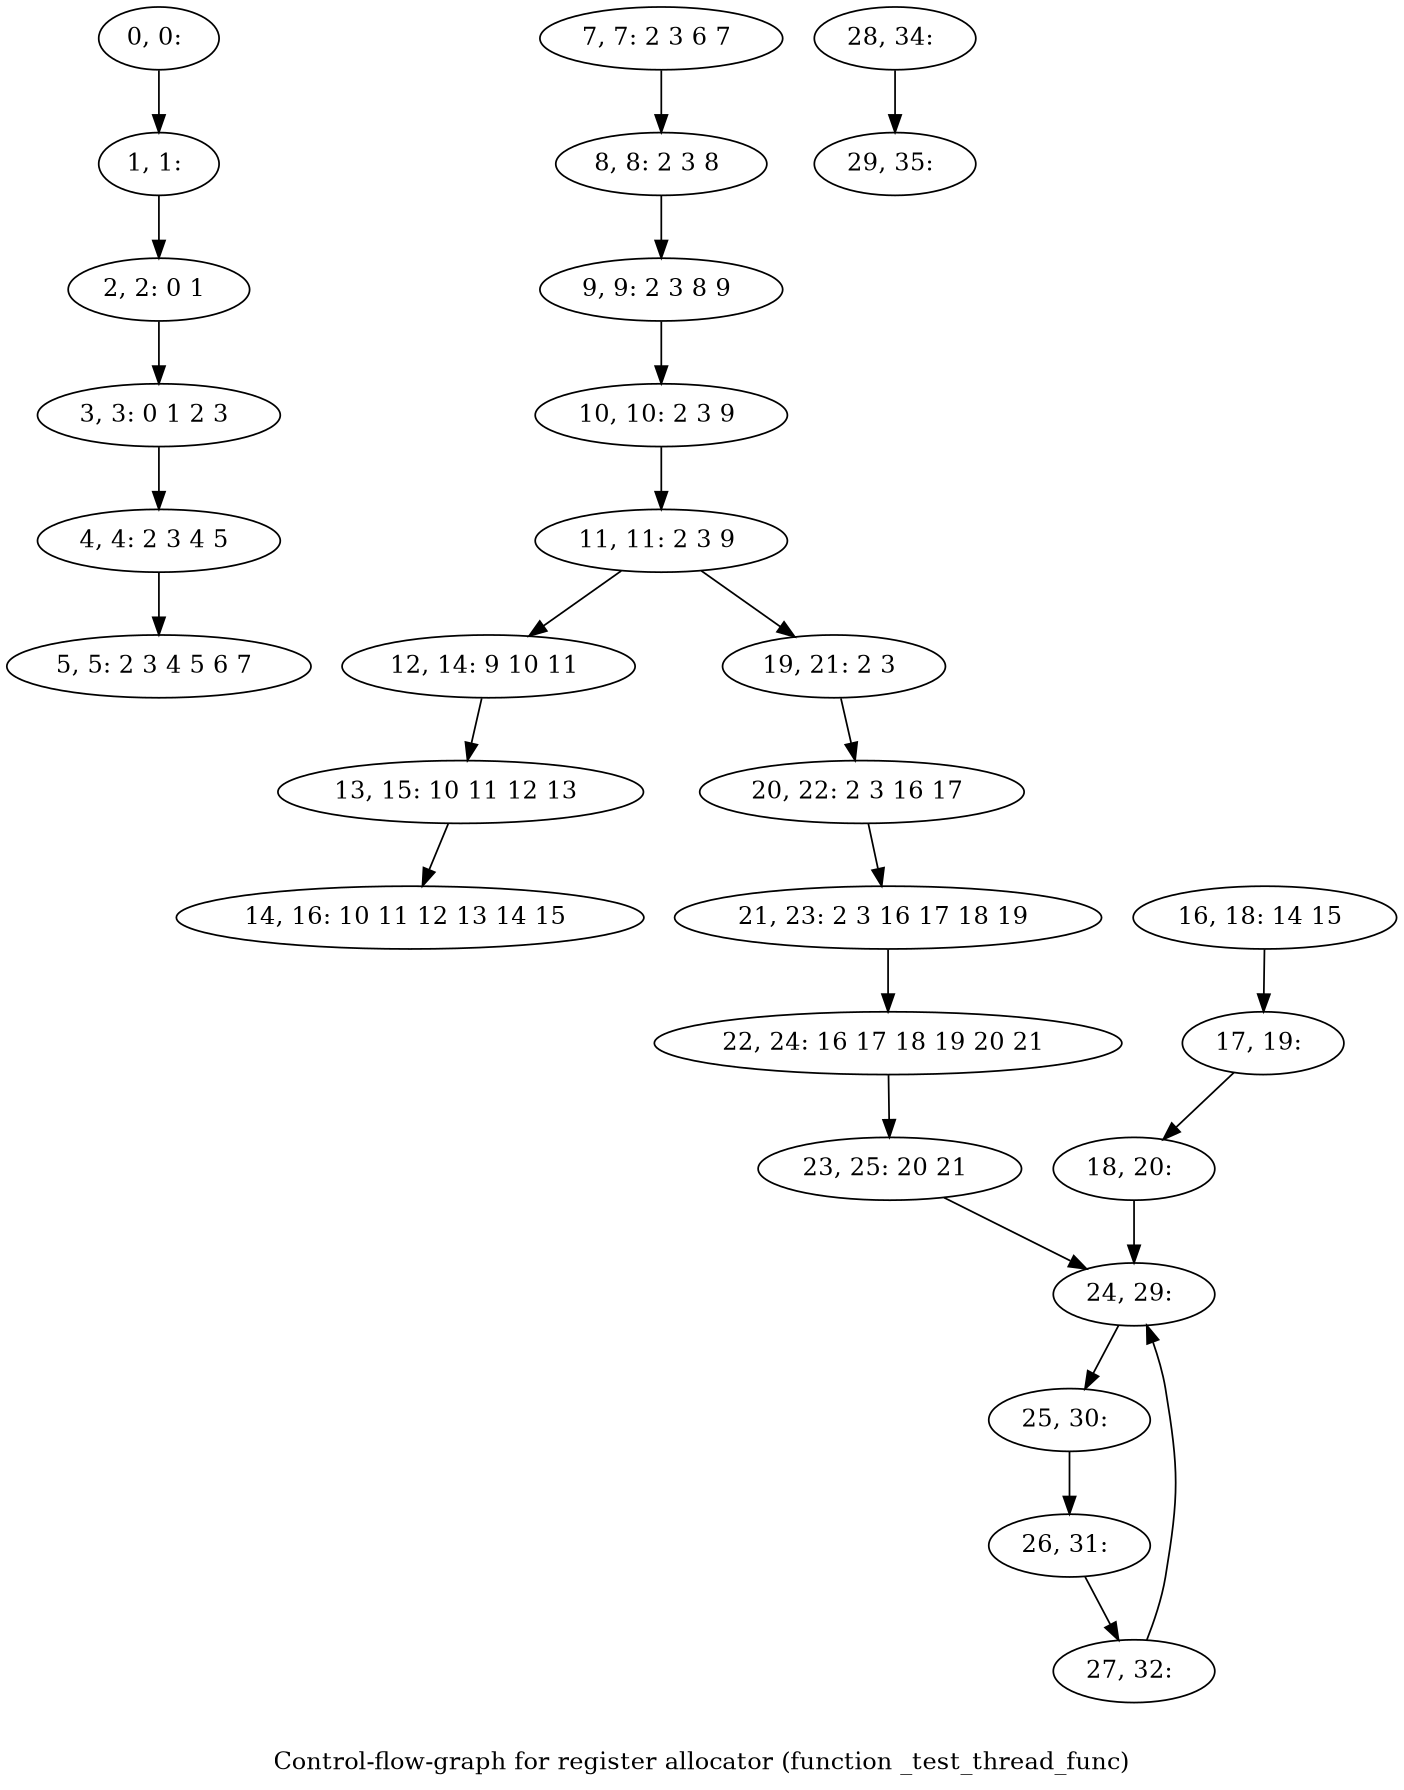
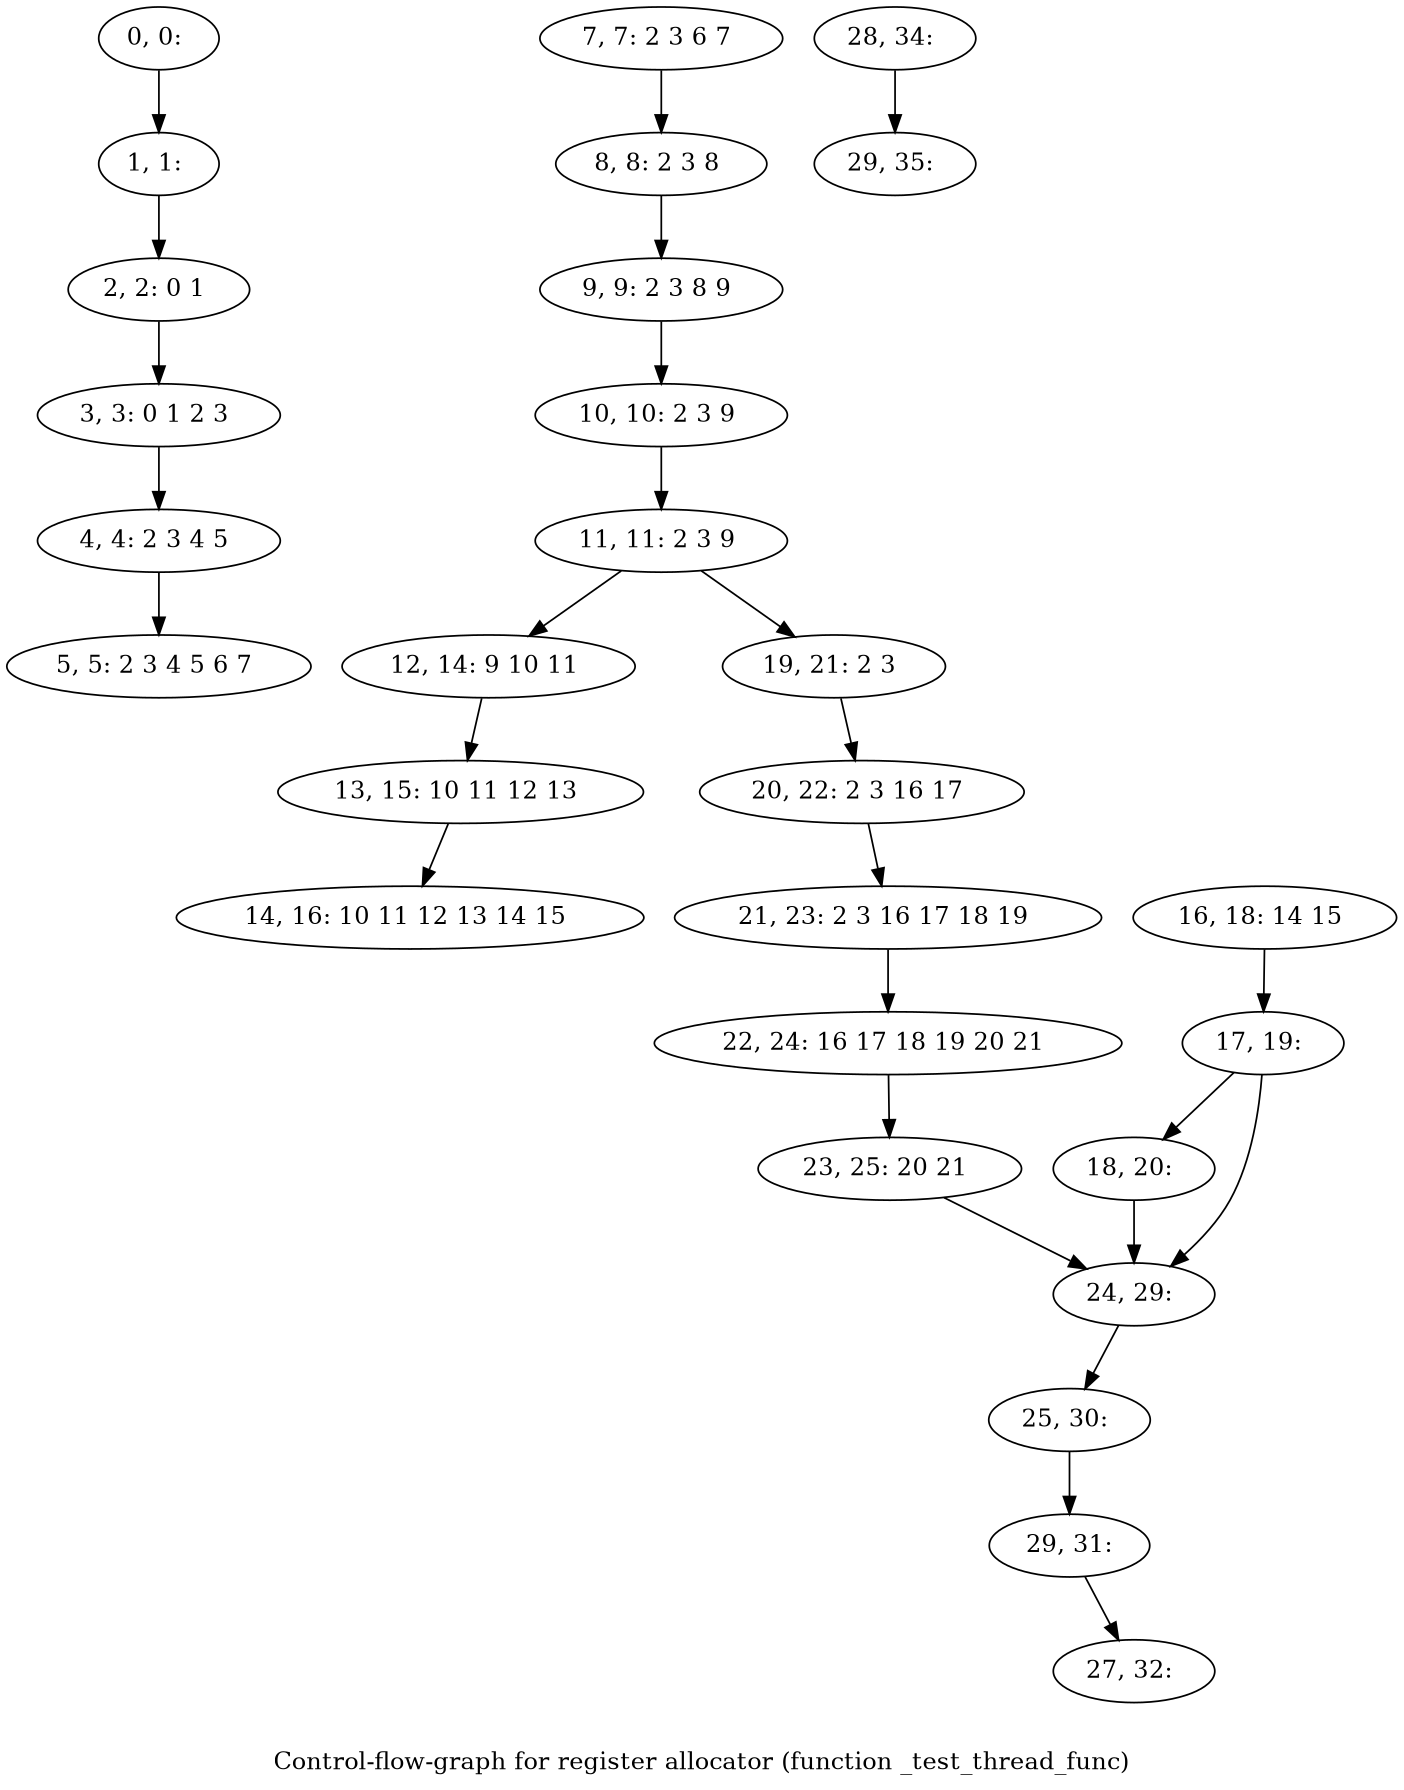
(1175, 1492) -> (1242, 1173)
(1070, 1546) -> (1070, 1546)
